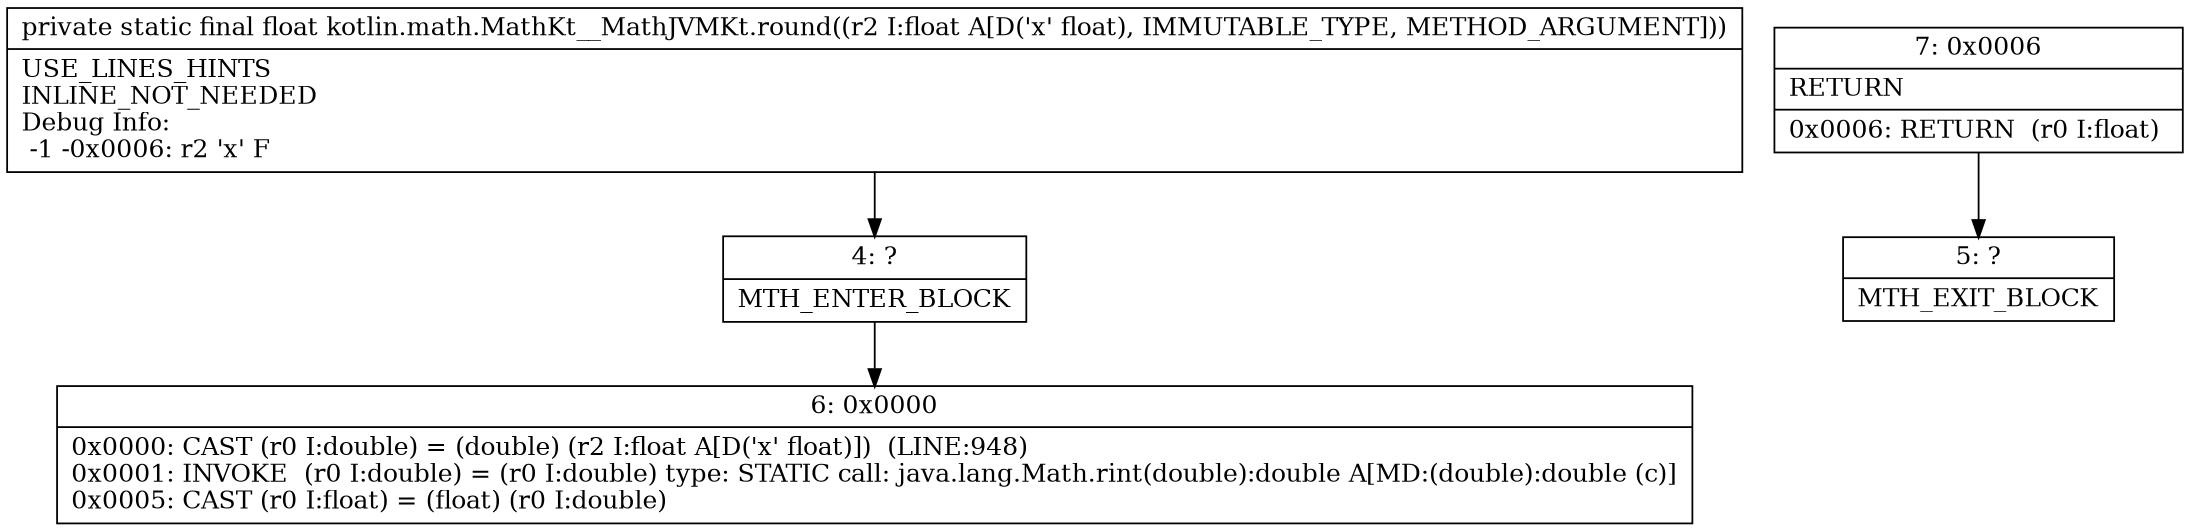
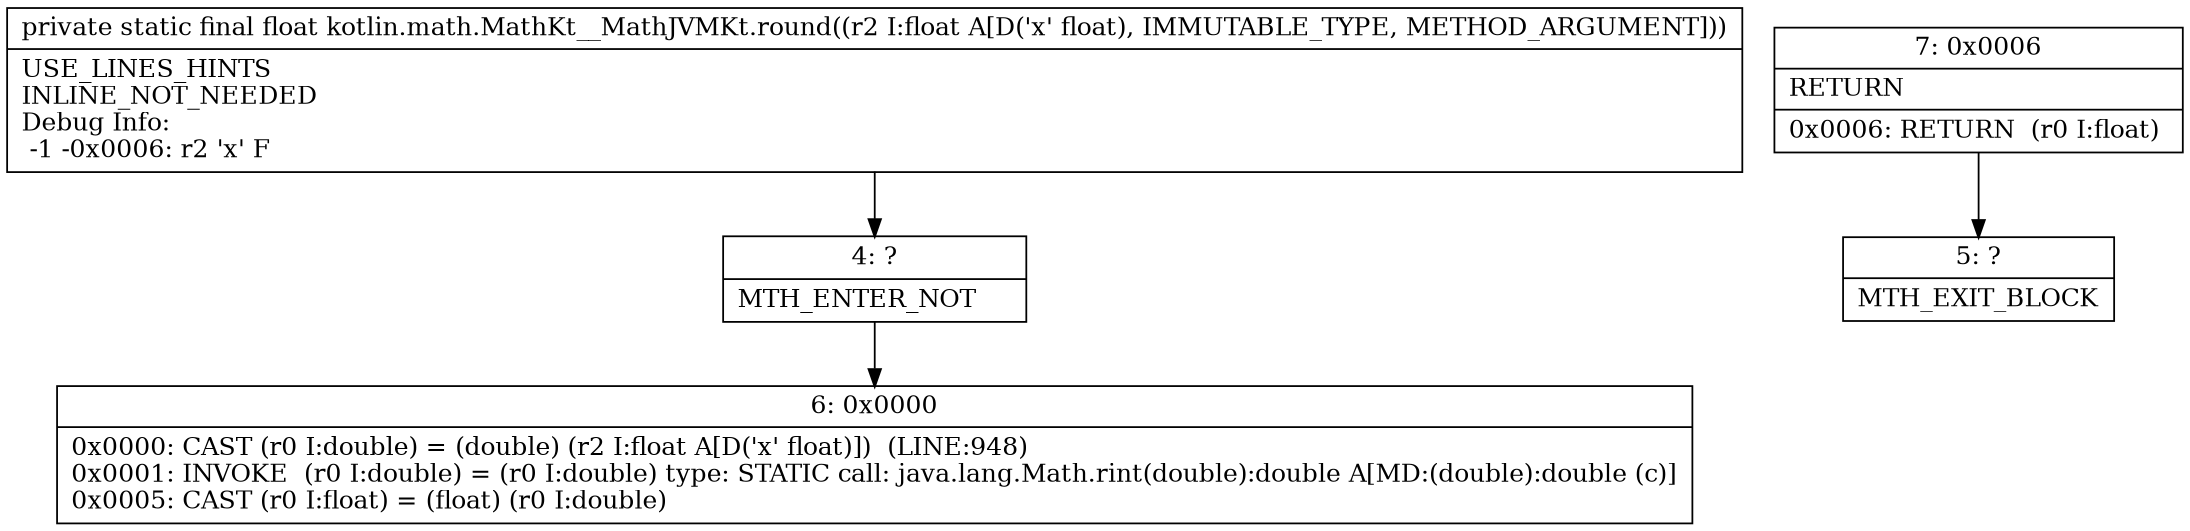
(875, 300) -> (857, 300)
